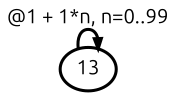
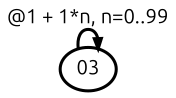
(88, 69) -> (88, 69)
